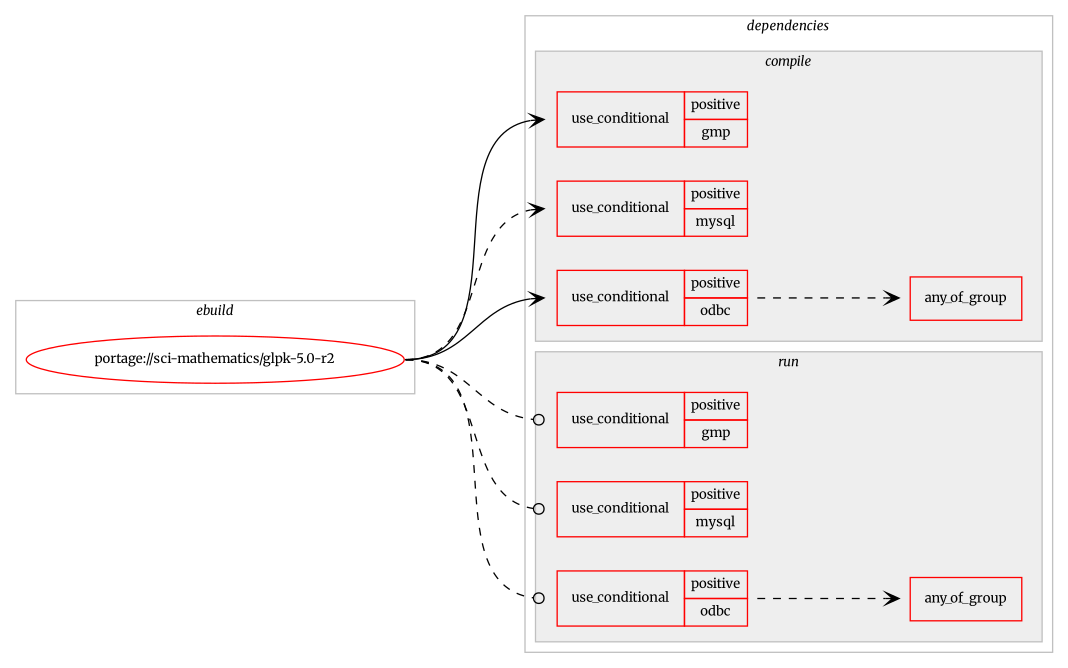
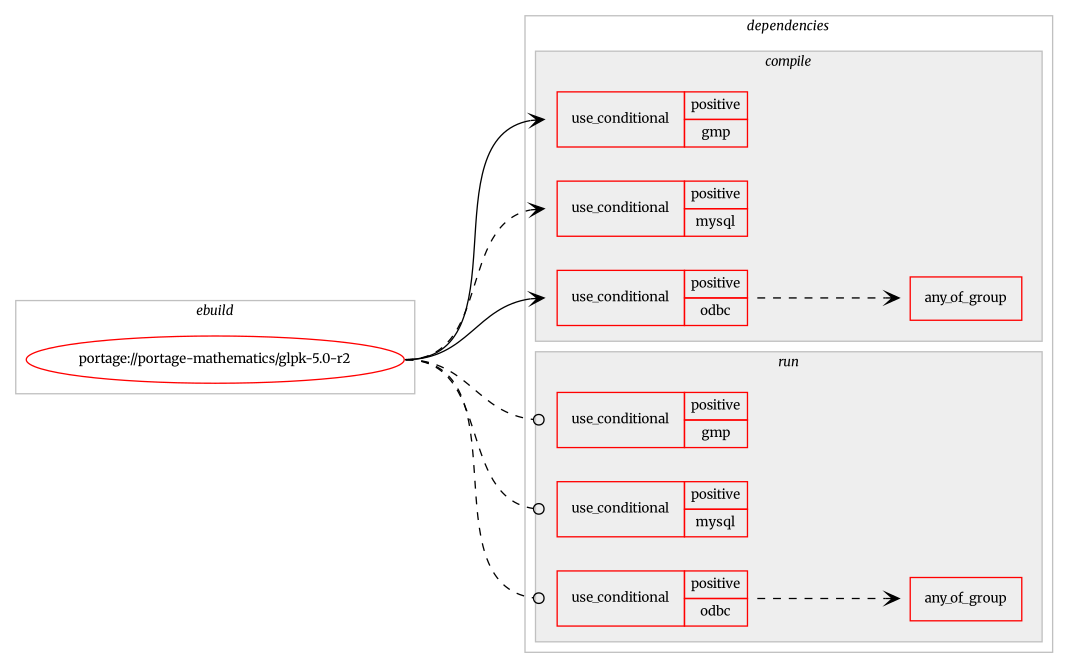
(215, 360) -> (215, 360)
